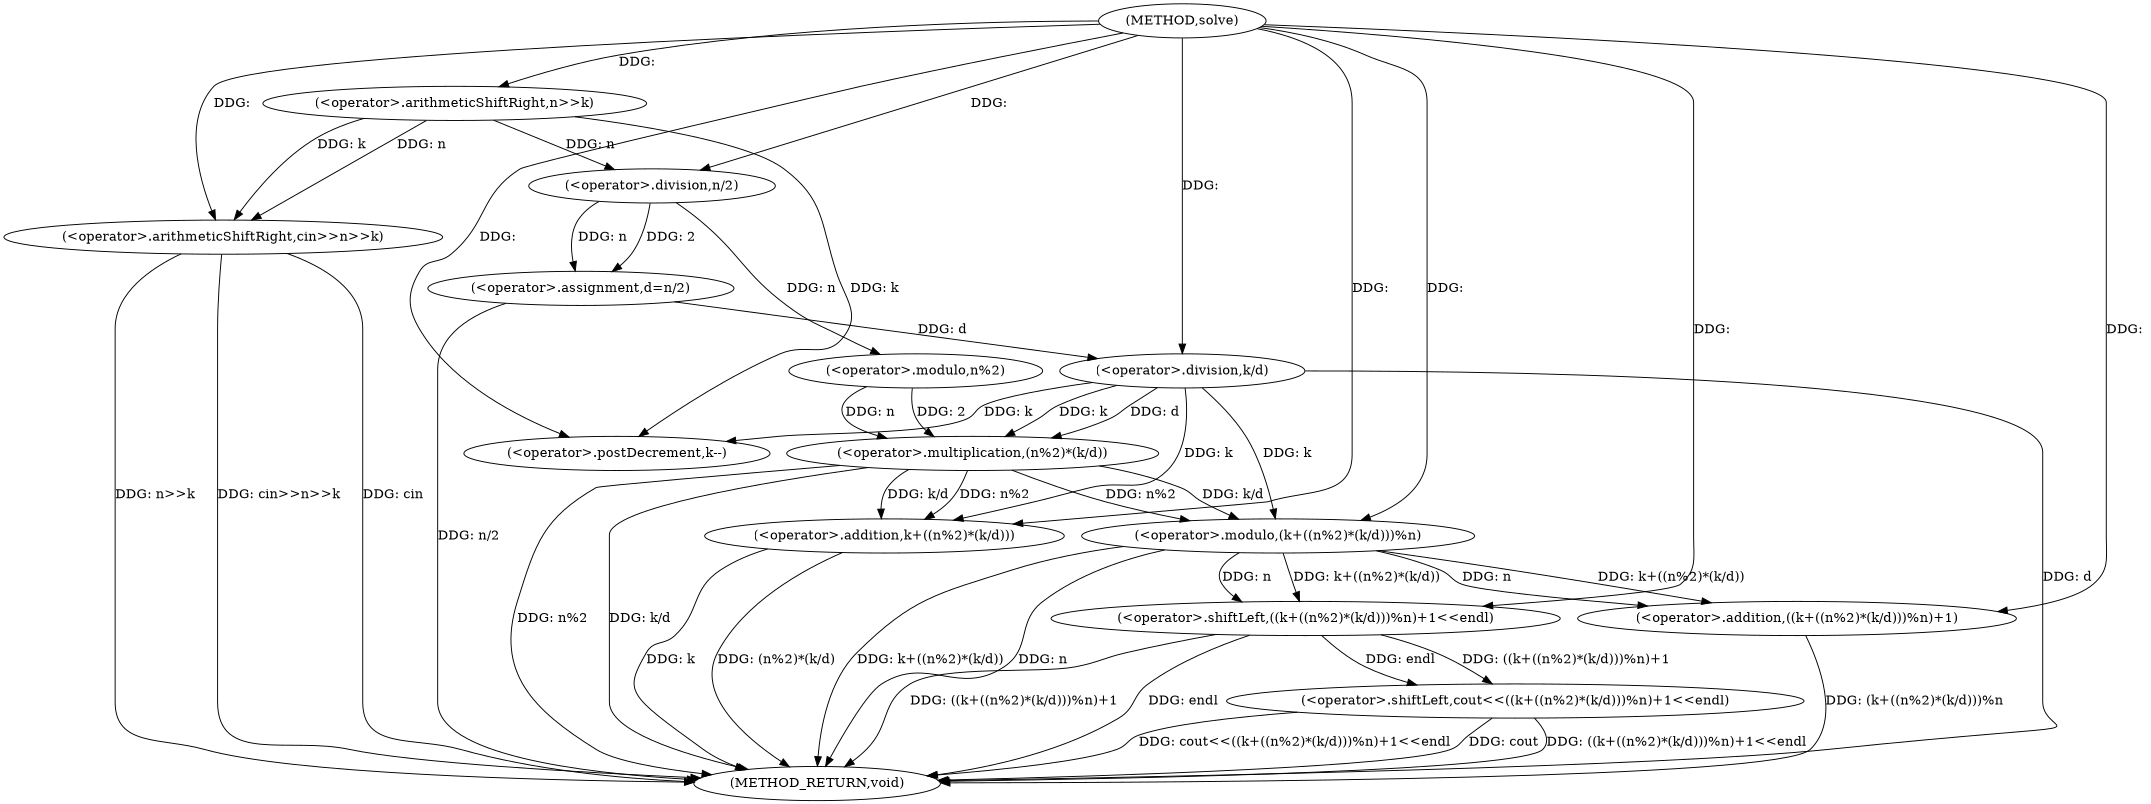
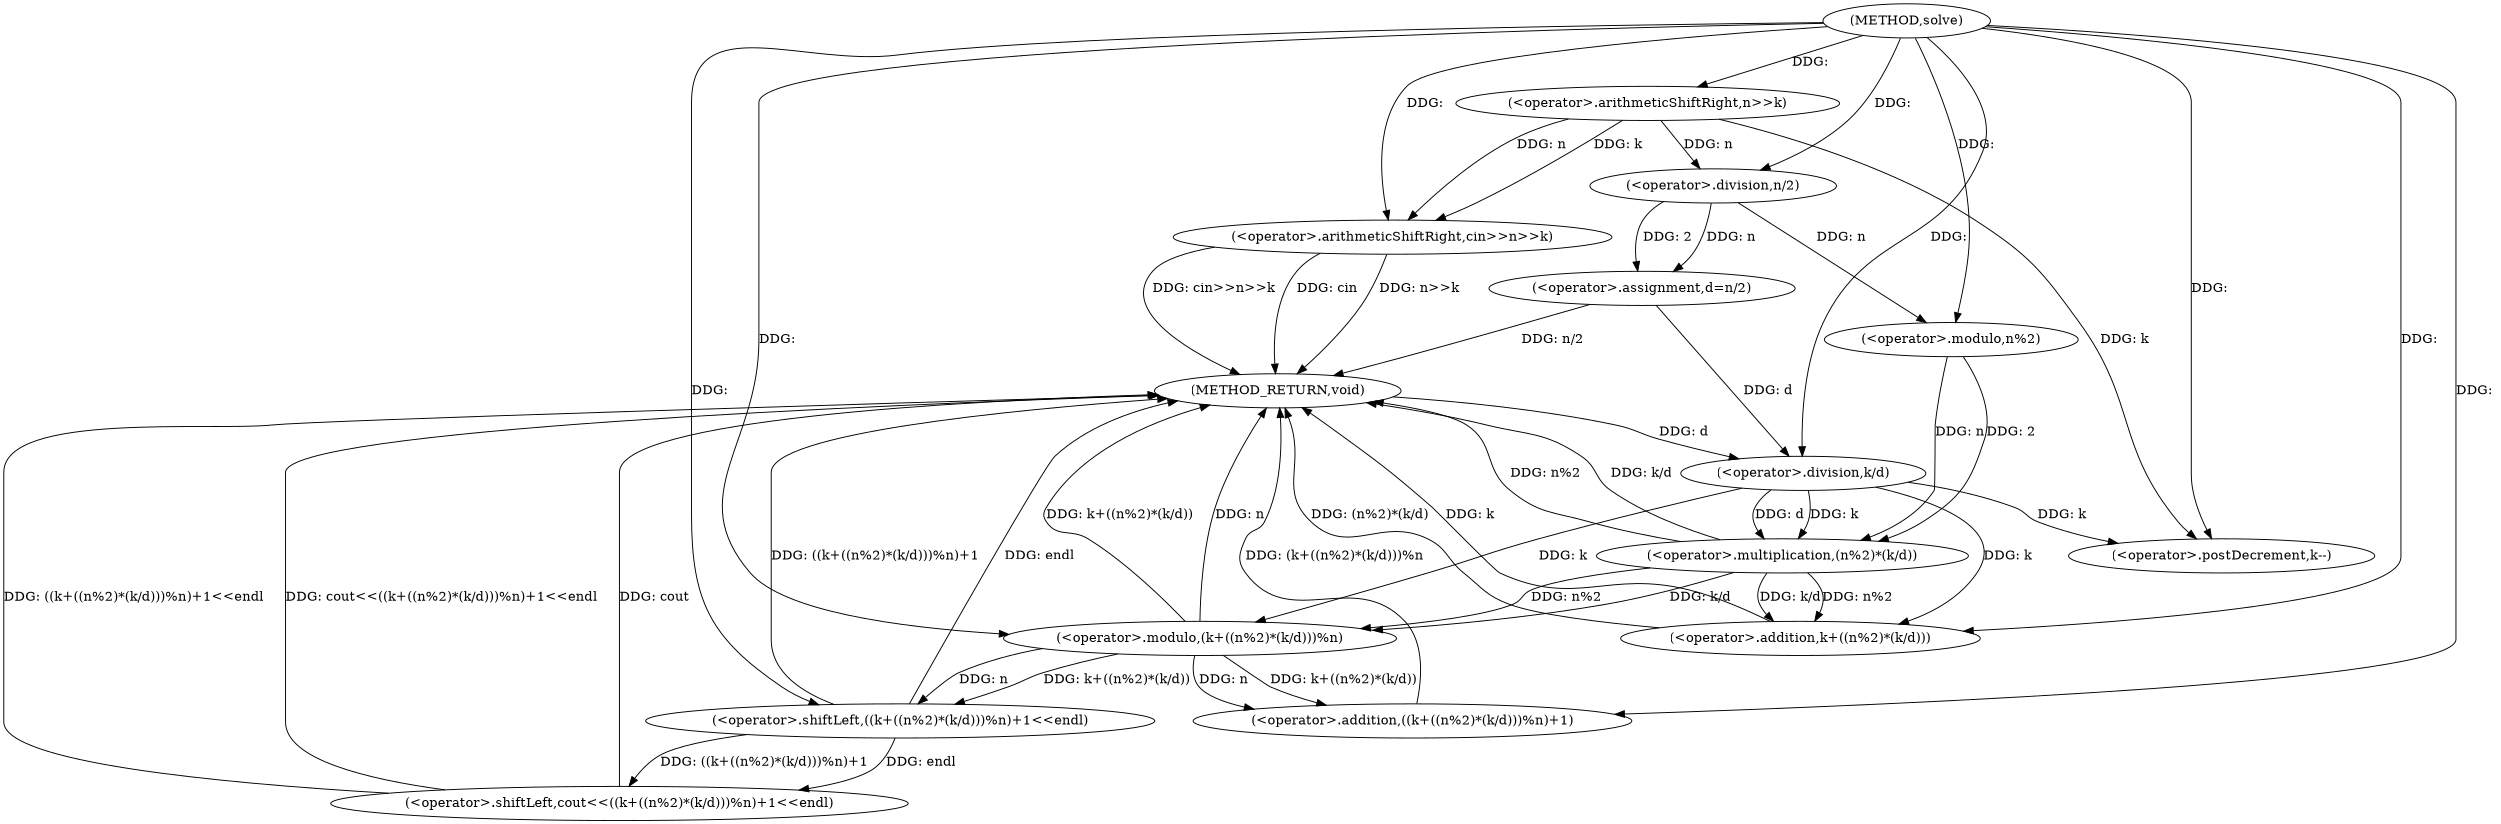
none -> (1963, 172)
(2018, 732) -> (1563, 415)
